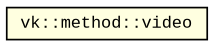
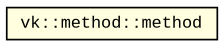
(107, 24) -> (112, 24)
